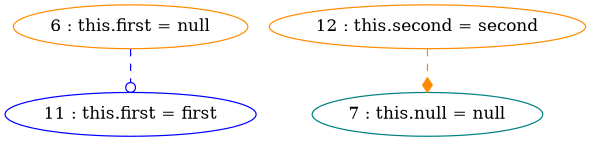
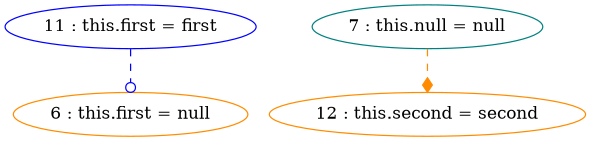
(427, 63) -> (427, 63)
(131, 66) -> (131, 66)
